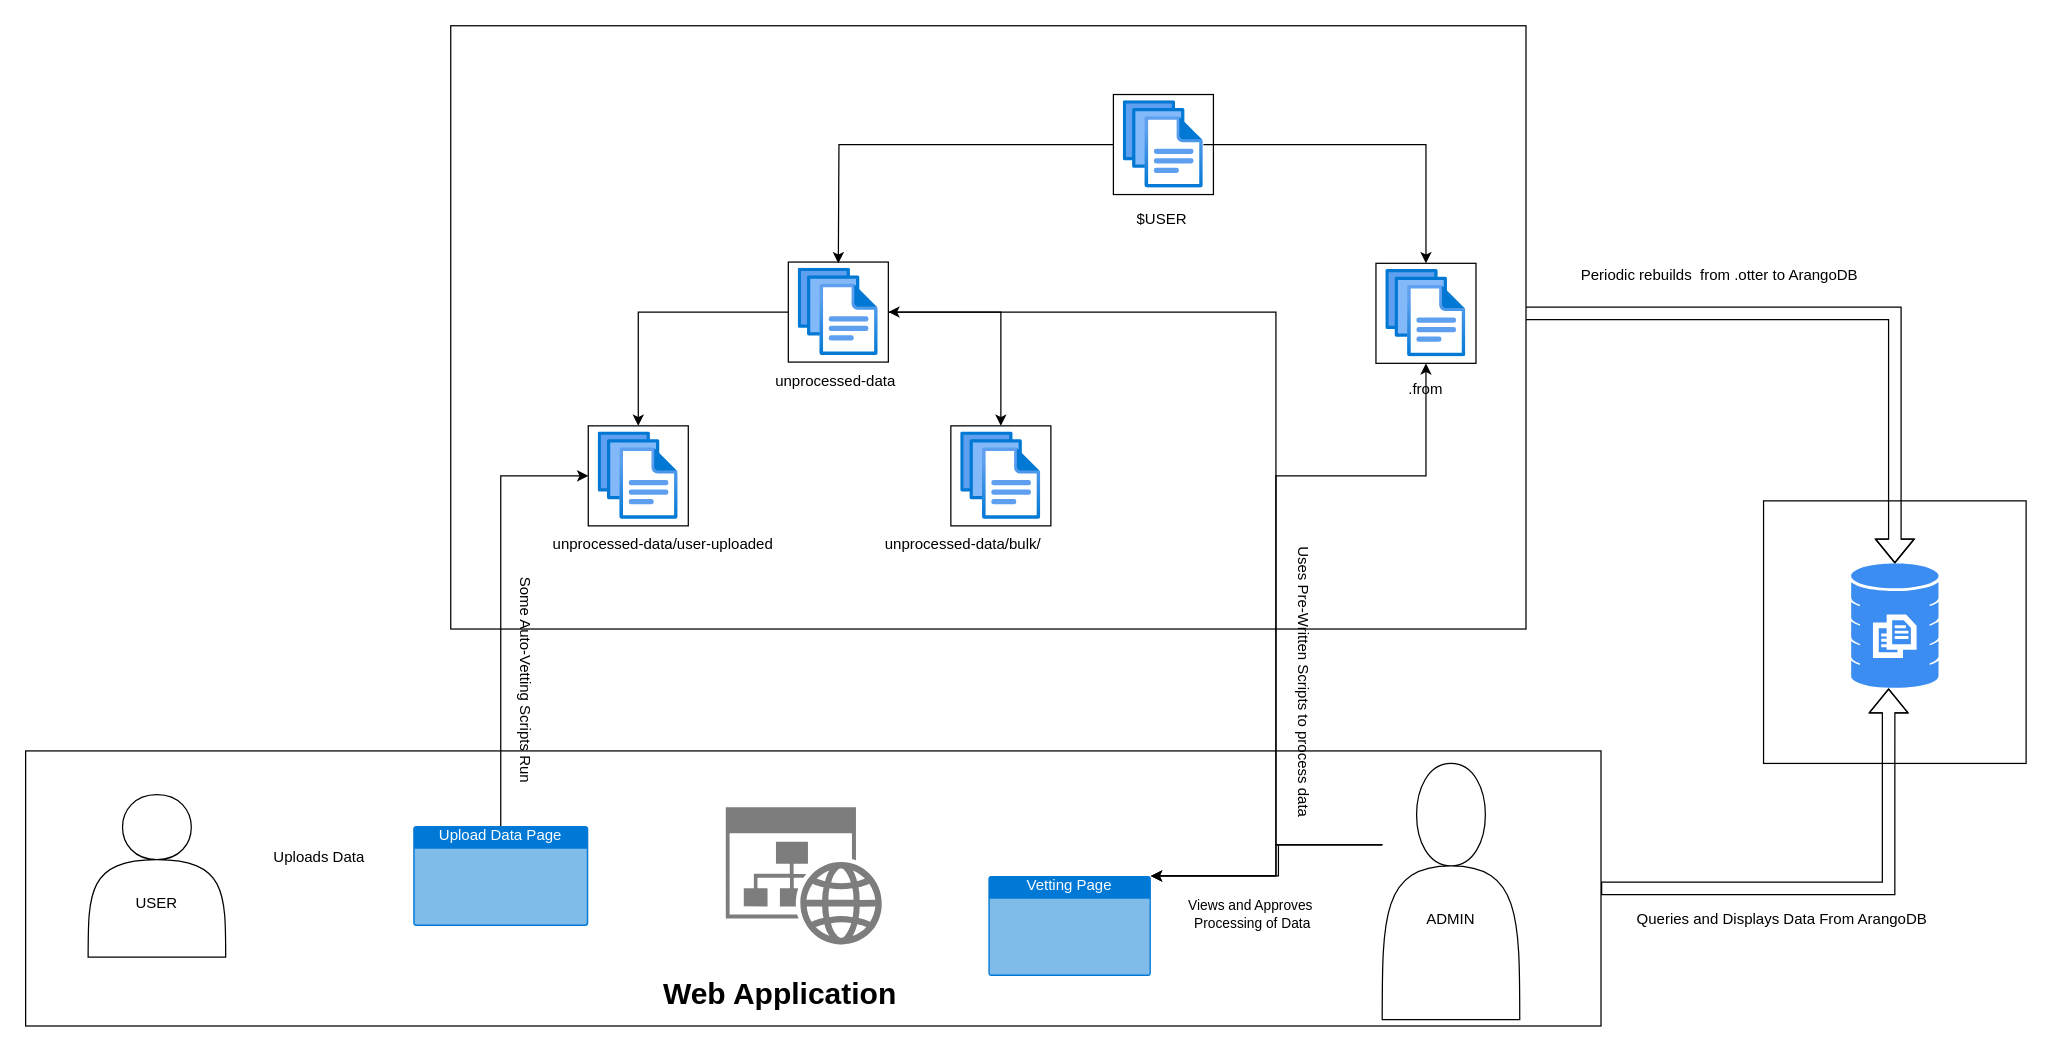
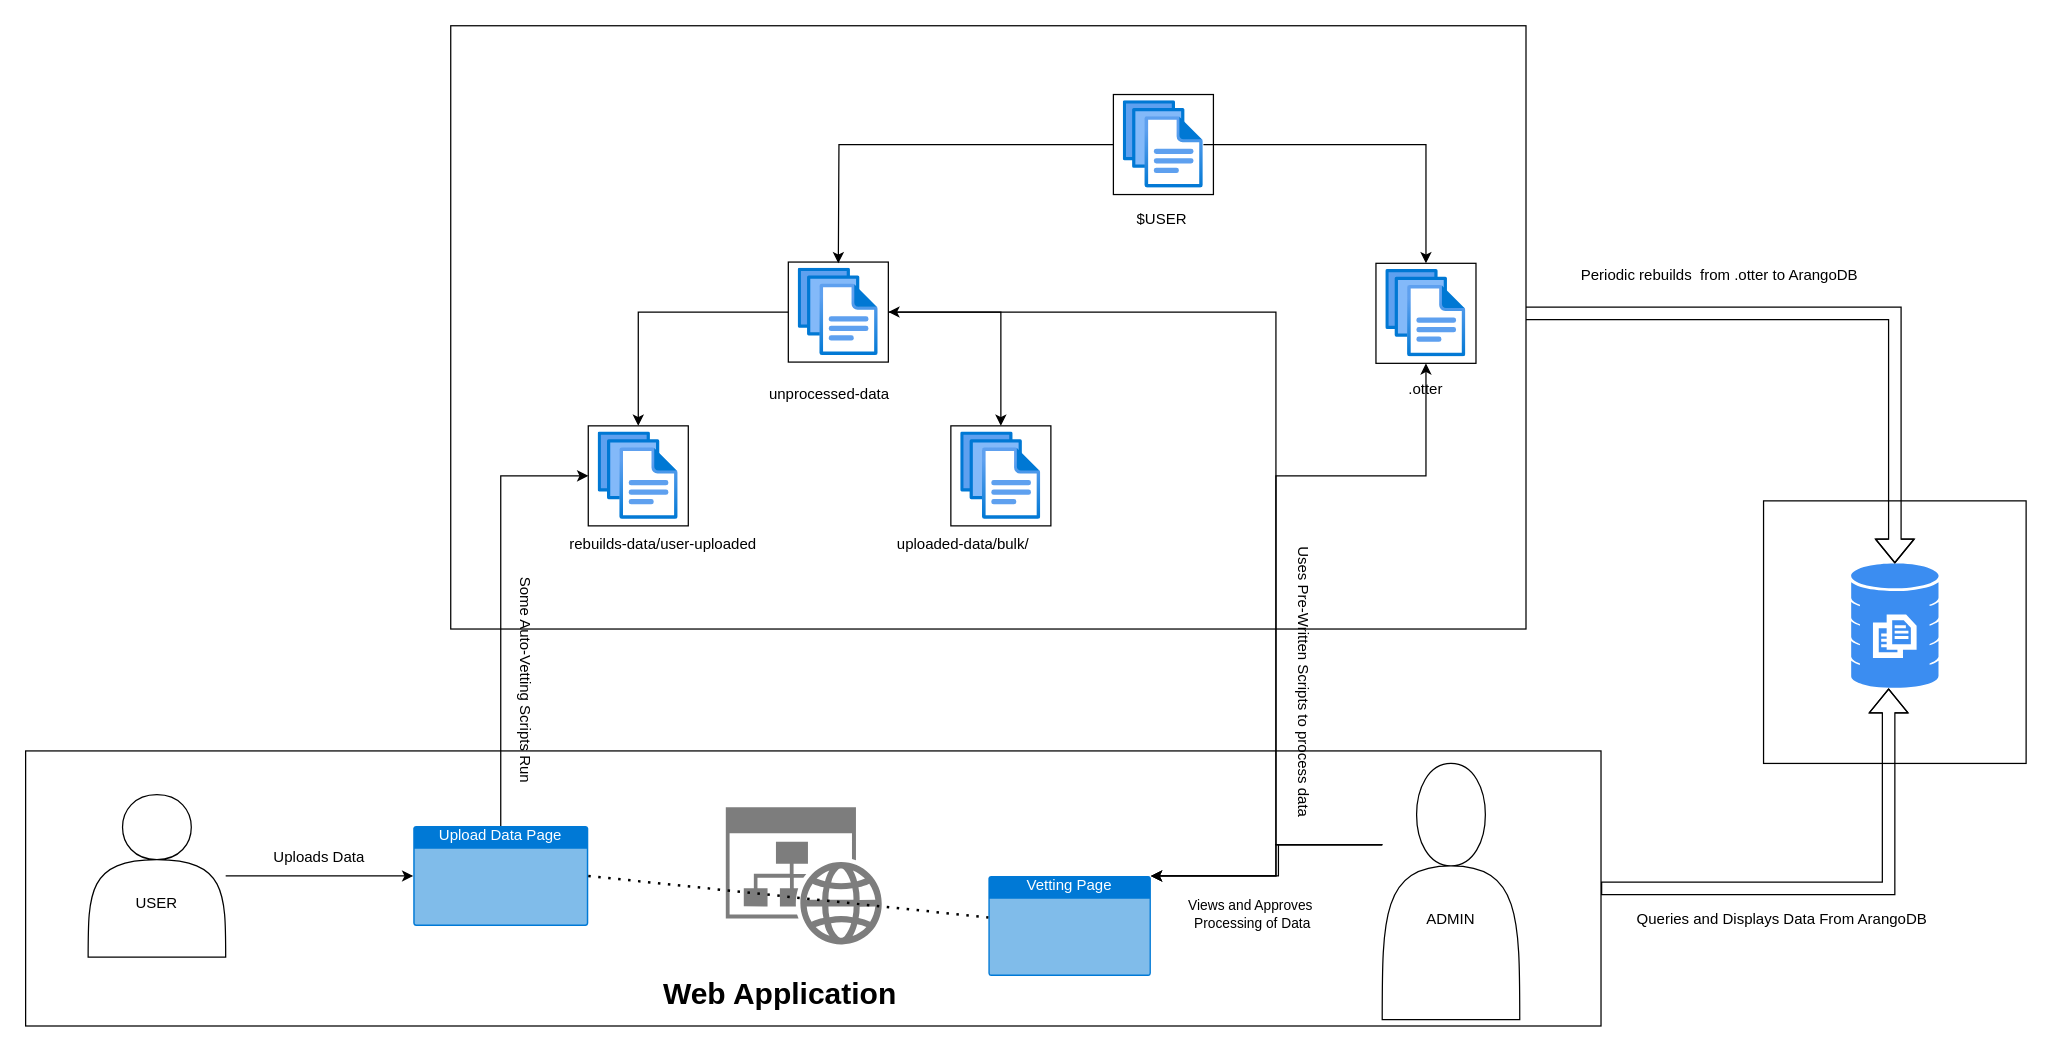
(836, 381) -> (829, 394)
(1426, 389) -> (1426, 389)
(663, 544) -> (663, 544)
(963, 544) -> (963, 544)
none -> (315, 876)
none -> (666, 884)
